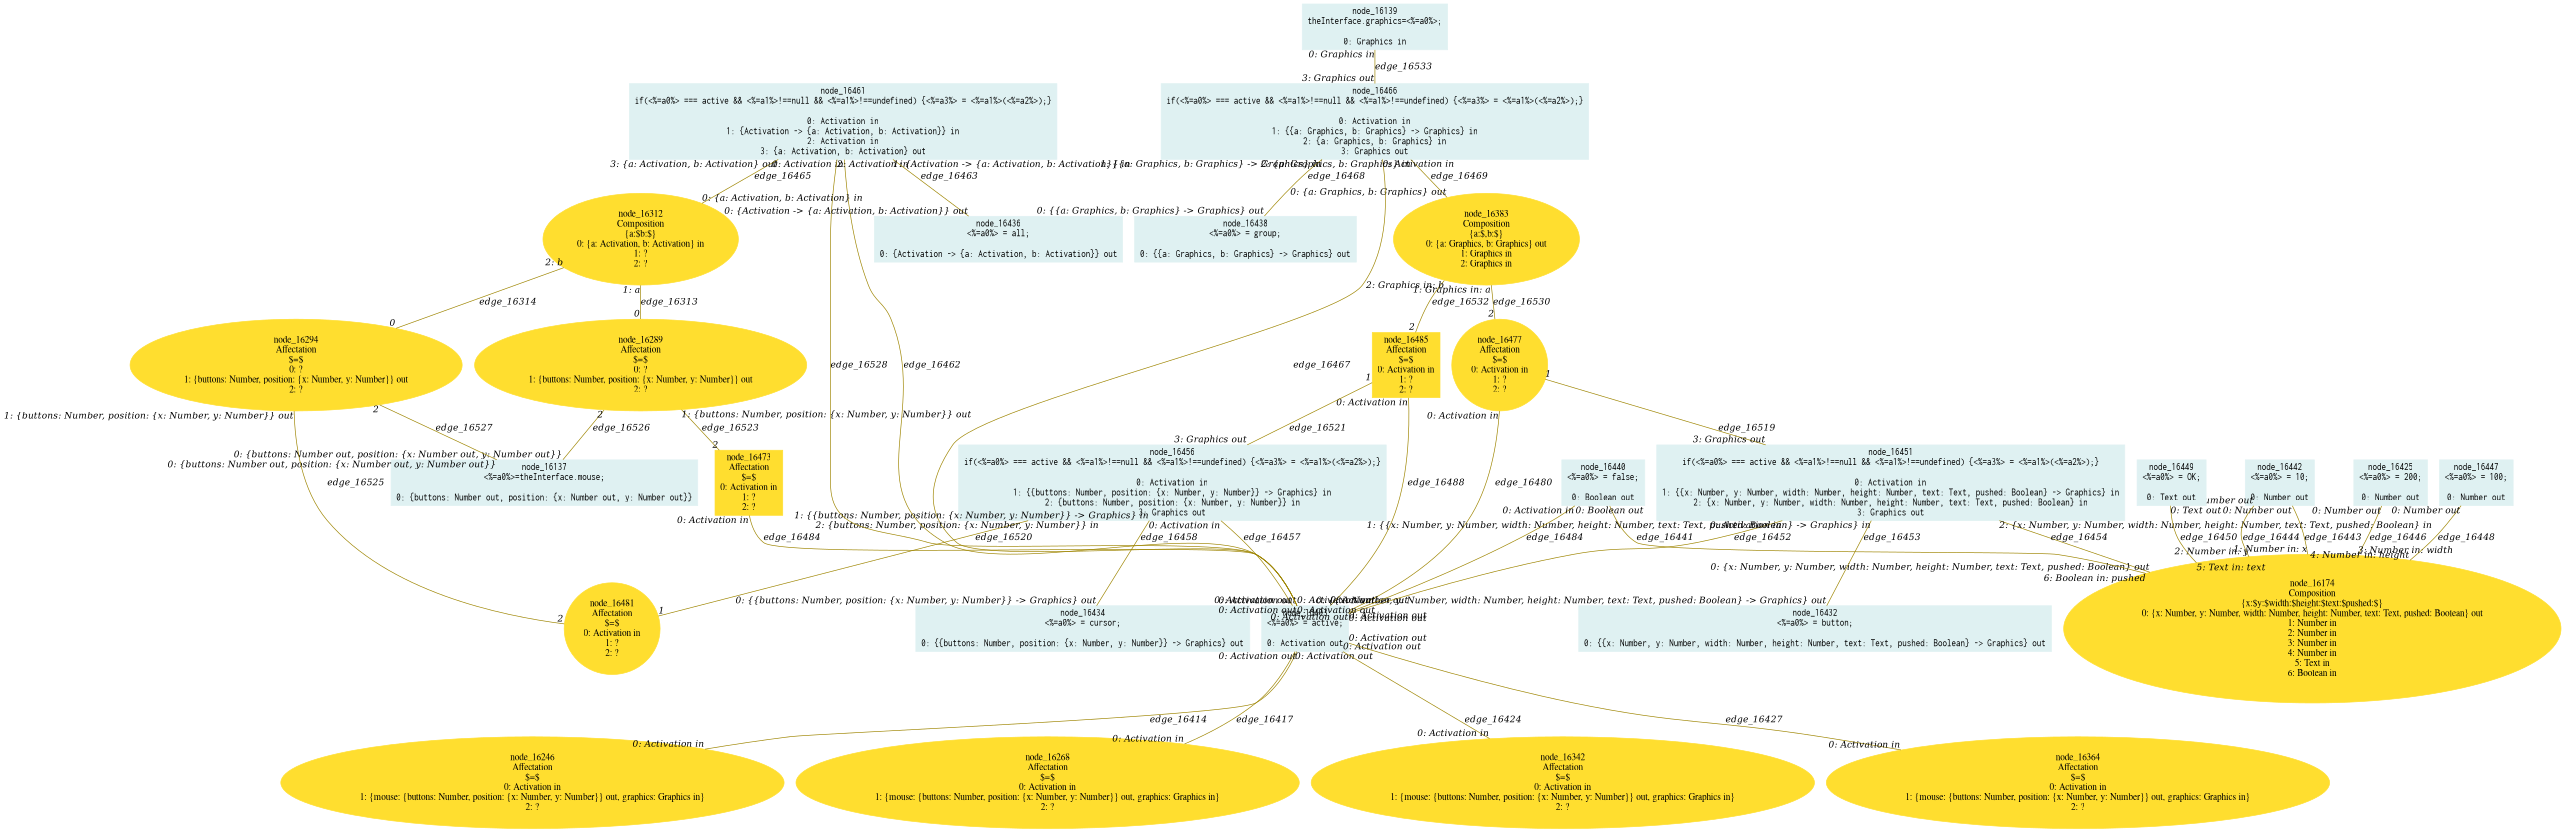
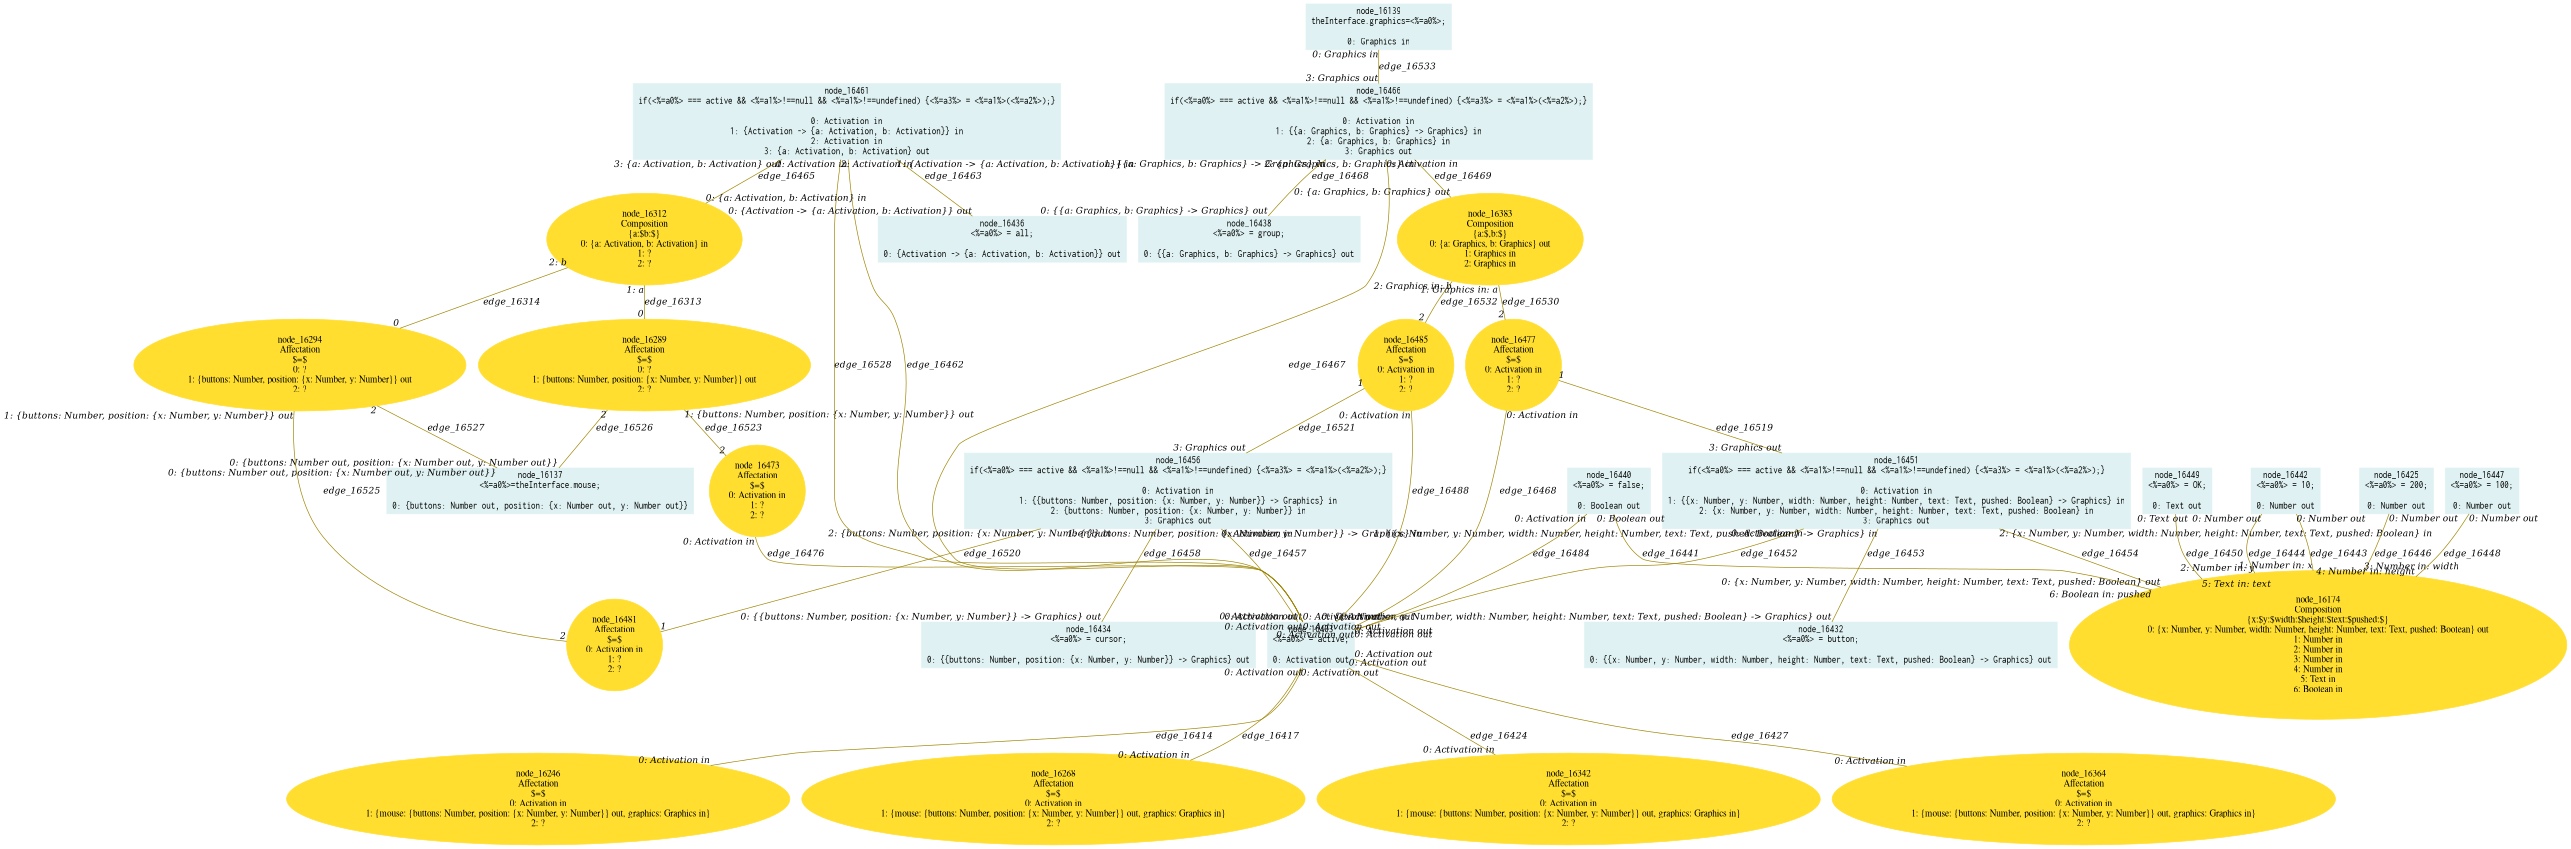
(1406, 365) -> (1406, 365)
(749, 483) -> (757, 491)
(1524, 483) -> (1528, 491)
(792, 538) -> (796, 554)
